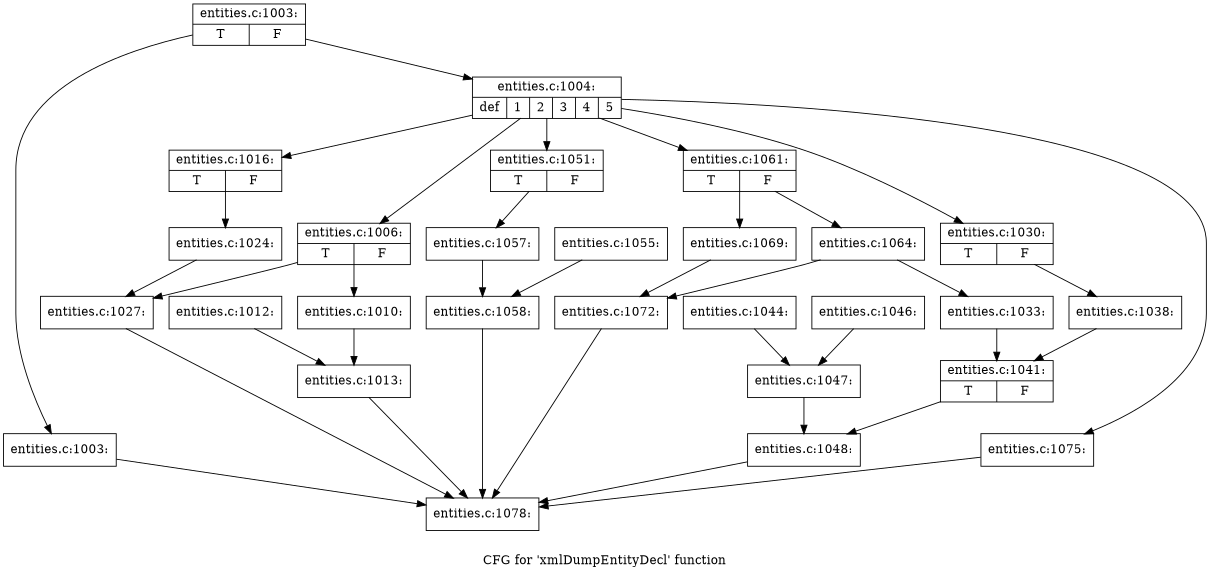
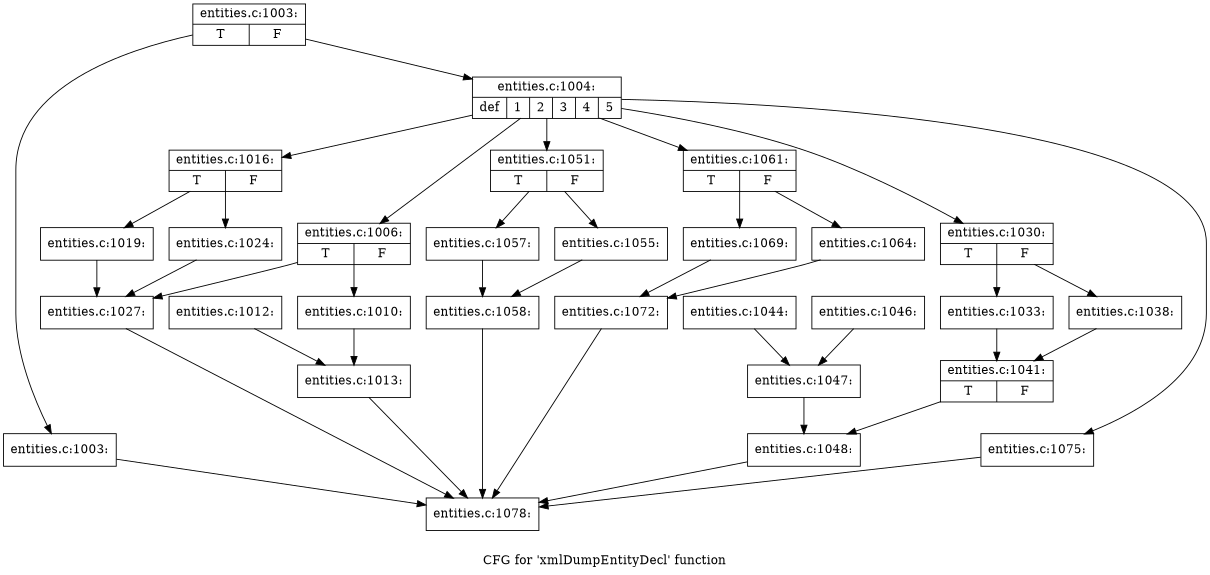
none -> (578, 206)
none -> (97, 244)
(928, 276) -> (997, 276)
